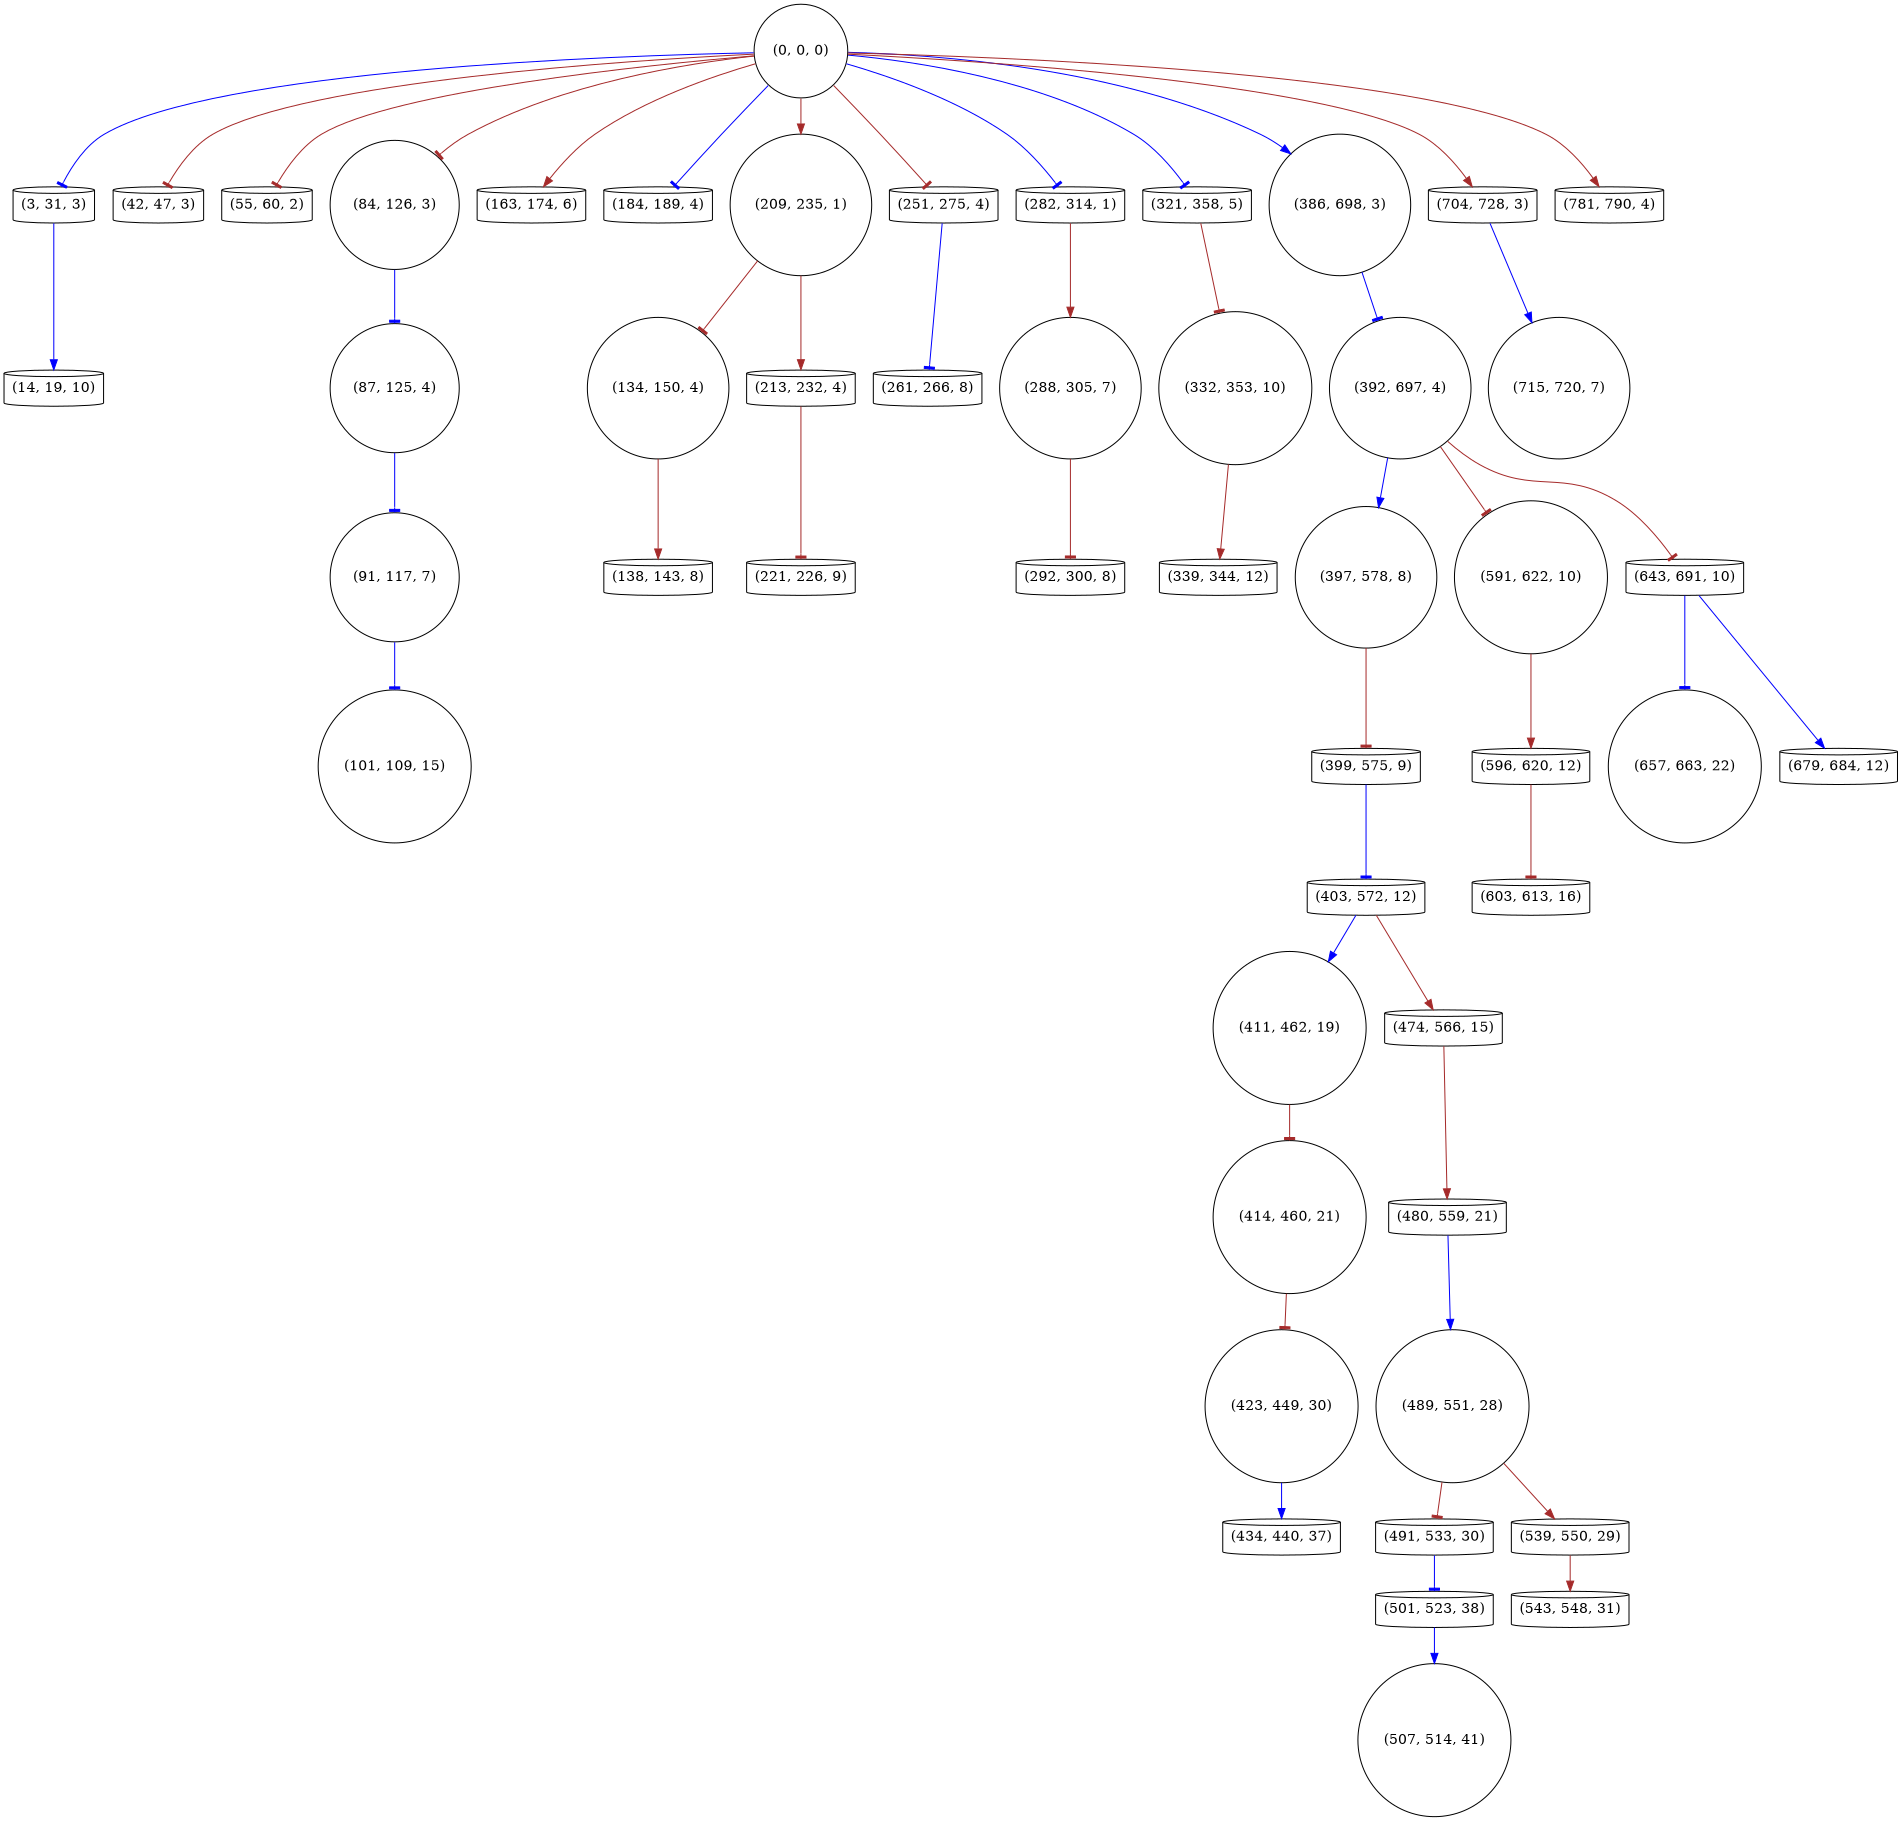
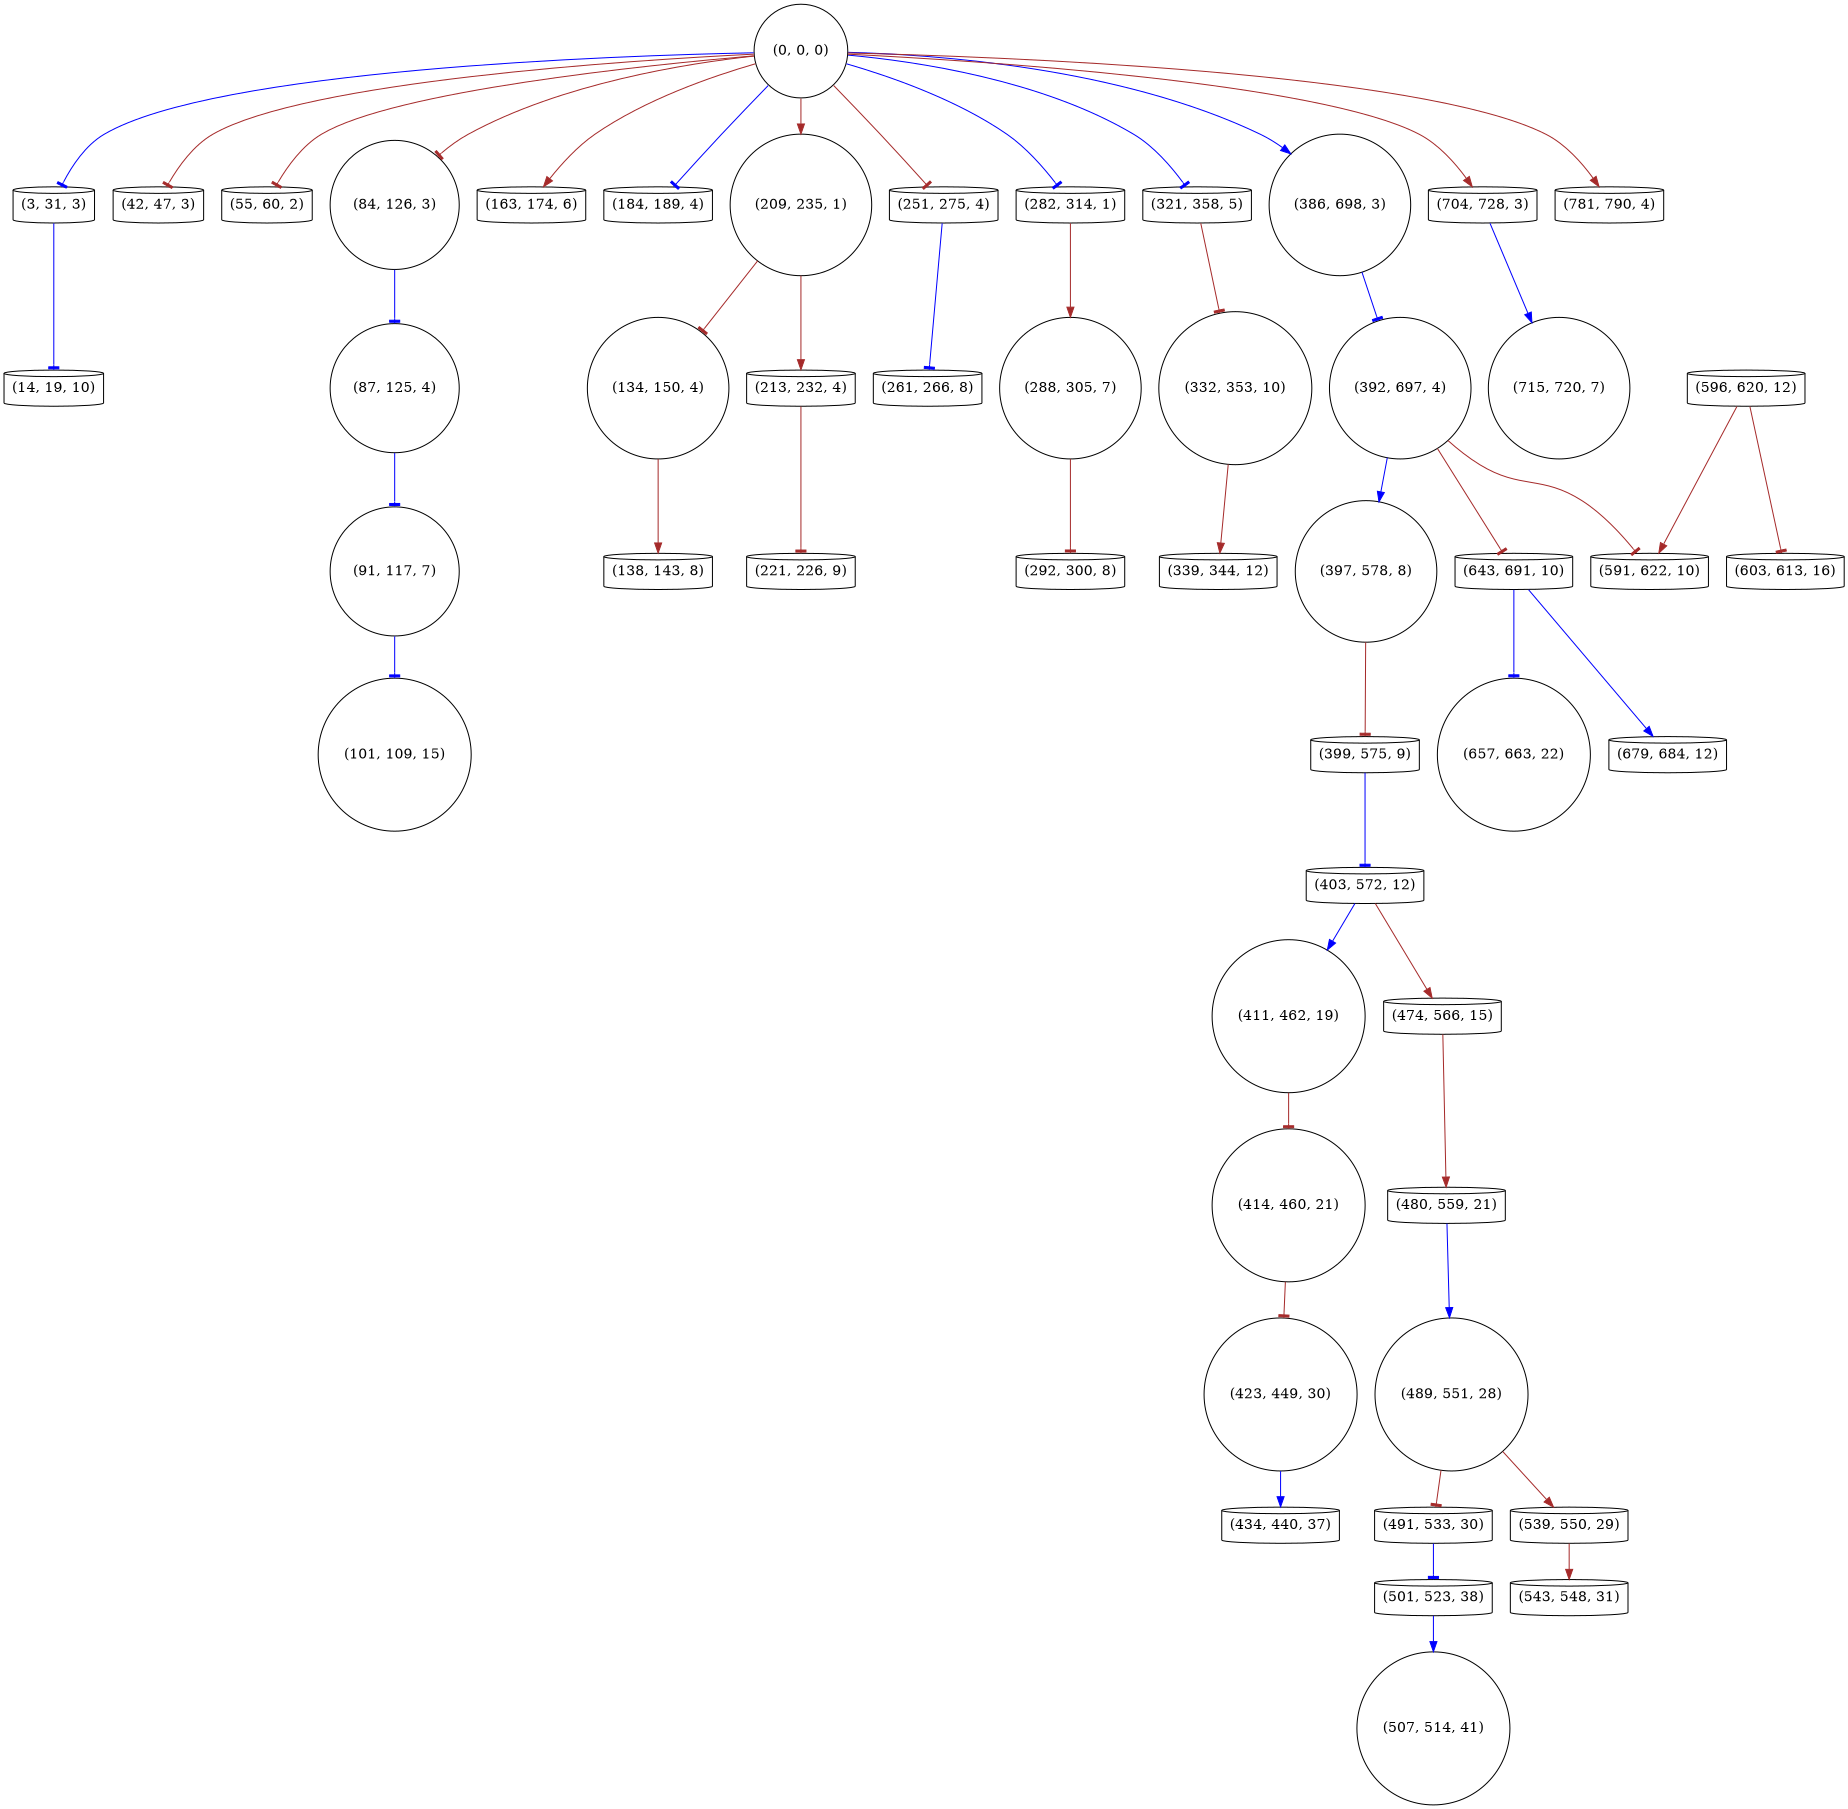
(54, 291) -> (54, 294)
(1531, 577) -> (1650, 571)
(1531, 696) -> (1700, 475)
